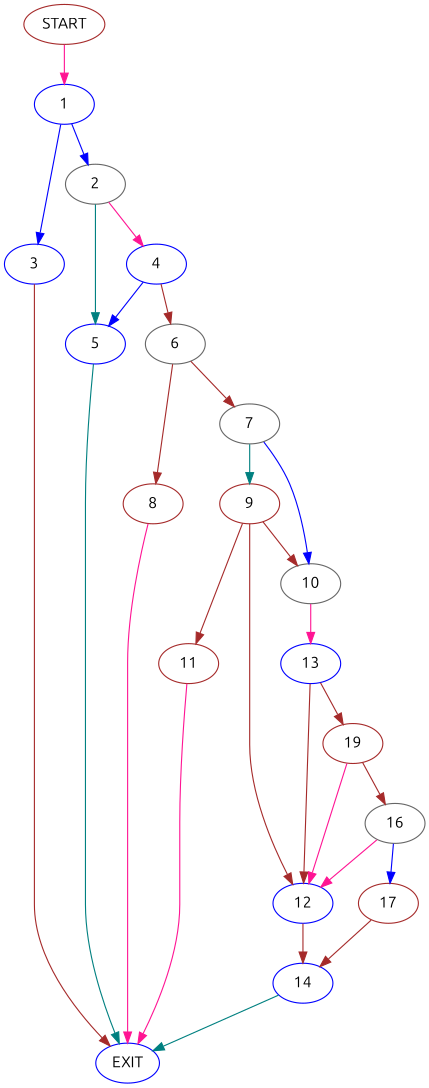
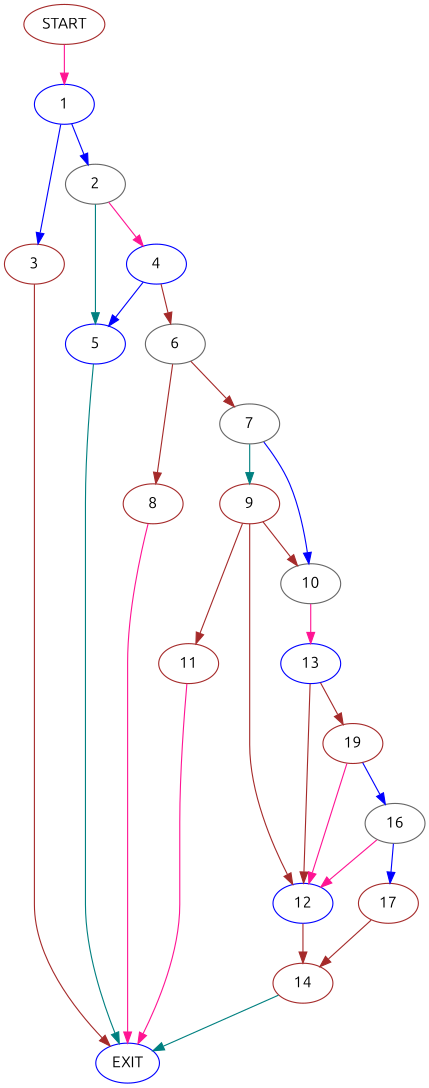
(34, 264) -> (34, 264)
(371, 778) -> (371, 778)
(303, 983) -> (303, 983)
